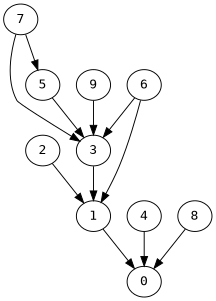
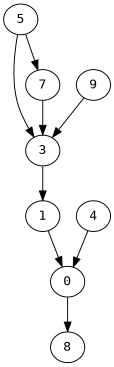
(30, 48) -> (30, 48)
(144, 85) -> none
(43, 151) -> none
(173, 245) -> (68, 310)
